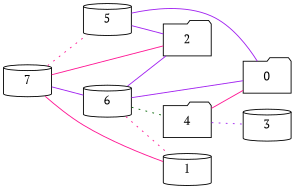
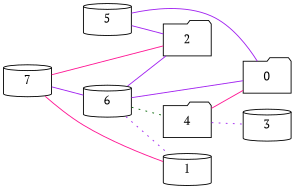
(67, 50) -> none
(147, 135) -> (147, 135)
